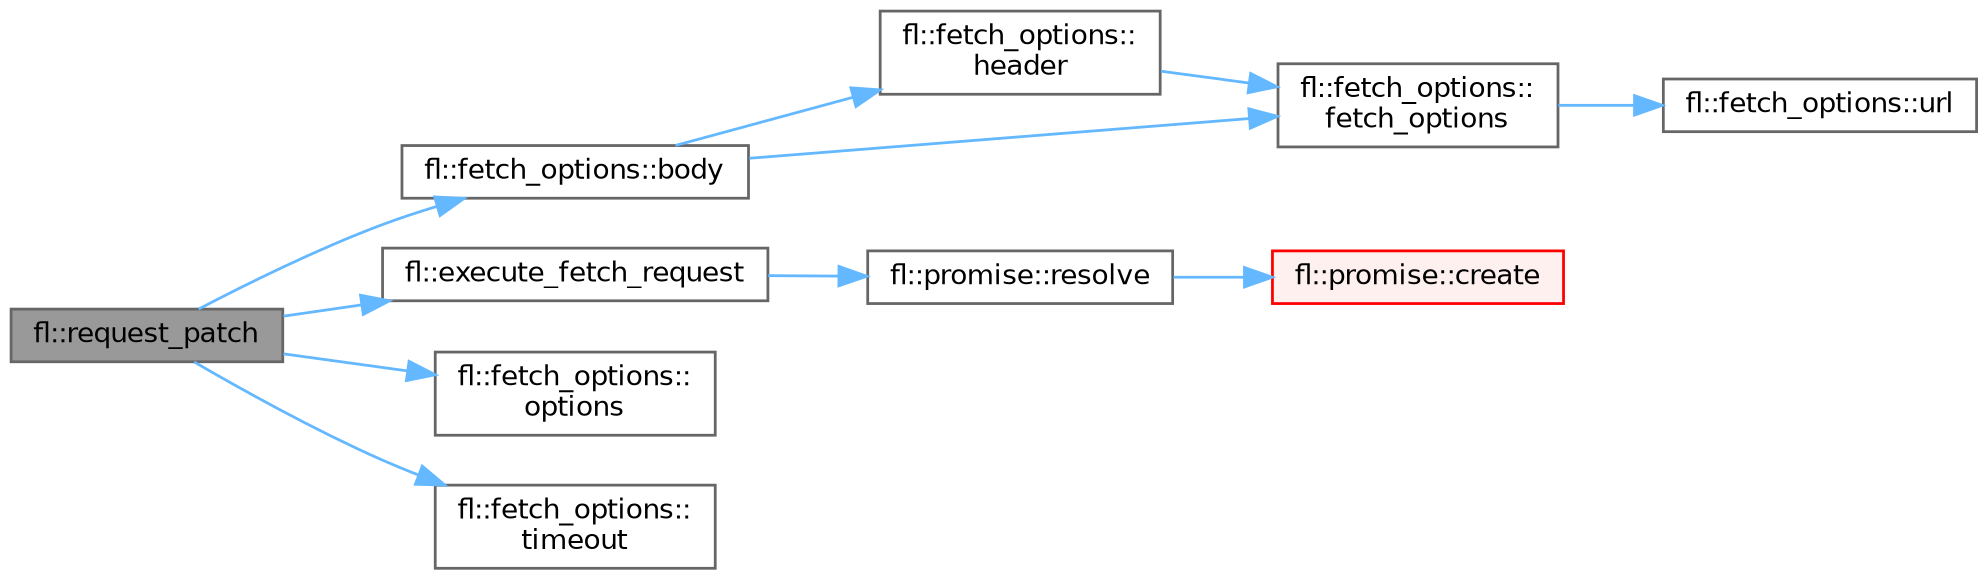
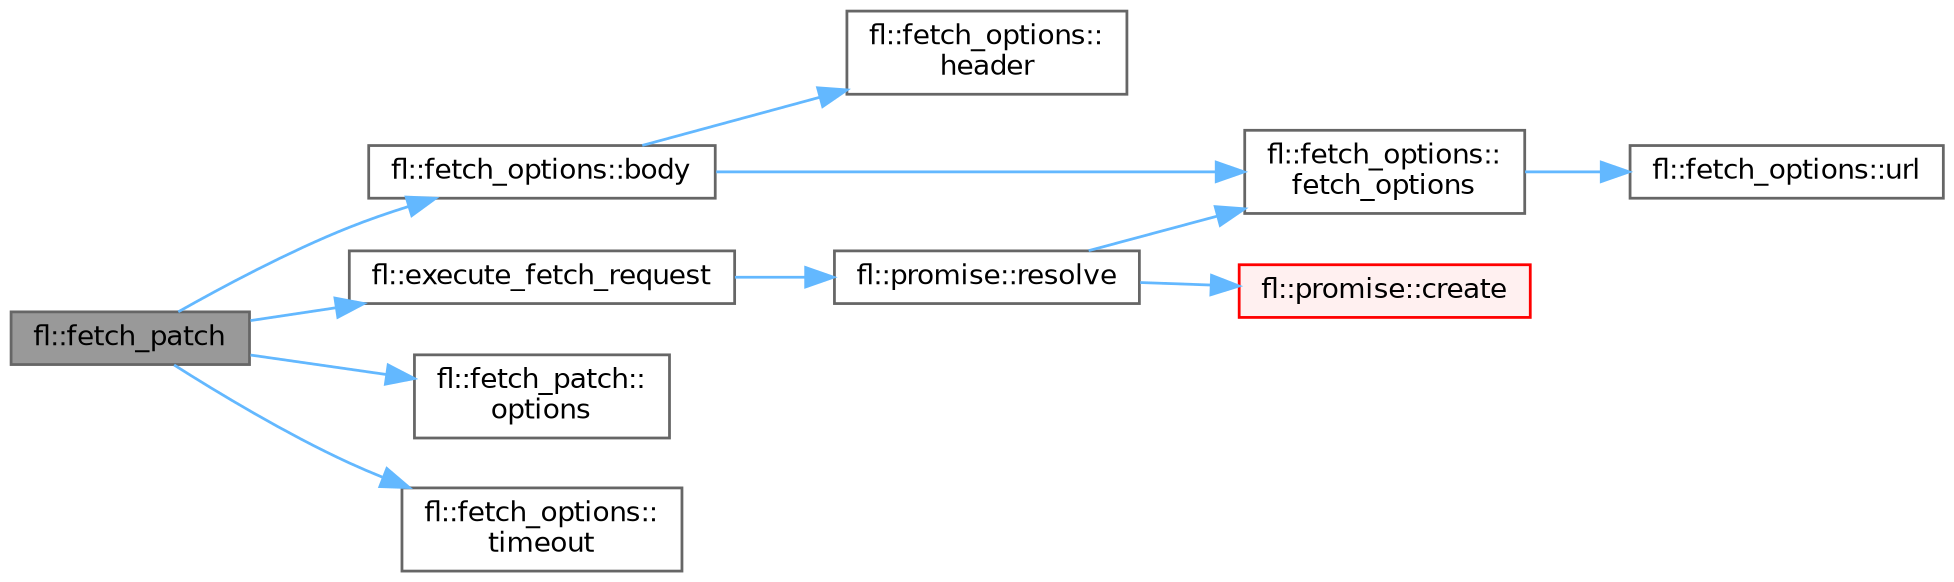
(1205, 77) -> (1153, 233)
(147, 335) -> (130, 338)
(575, 394) -> (542, 396)
